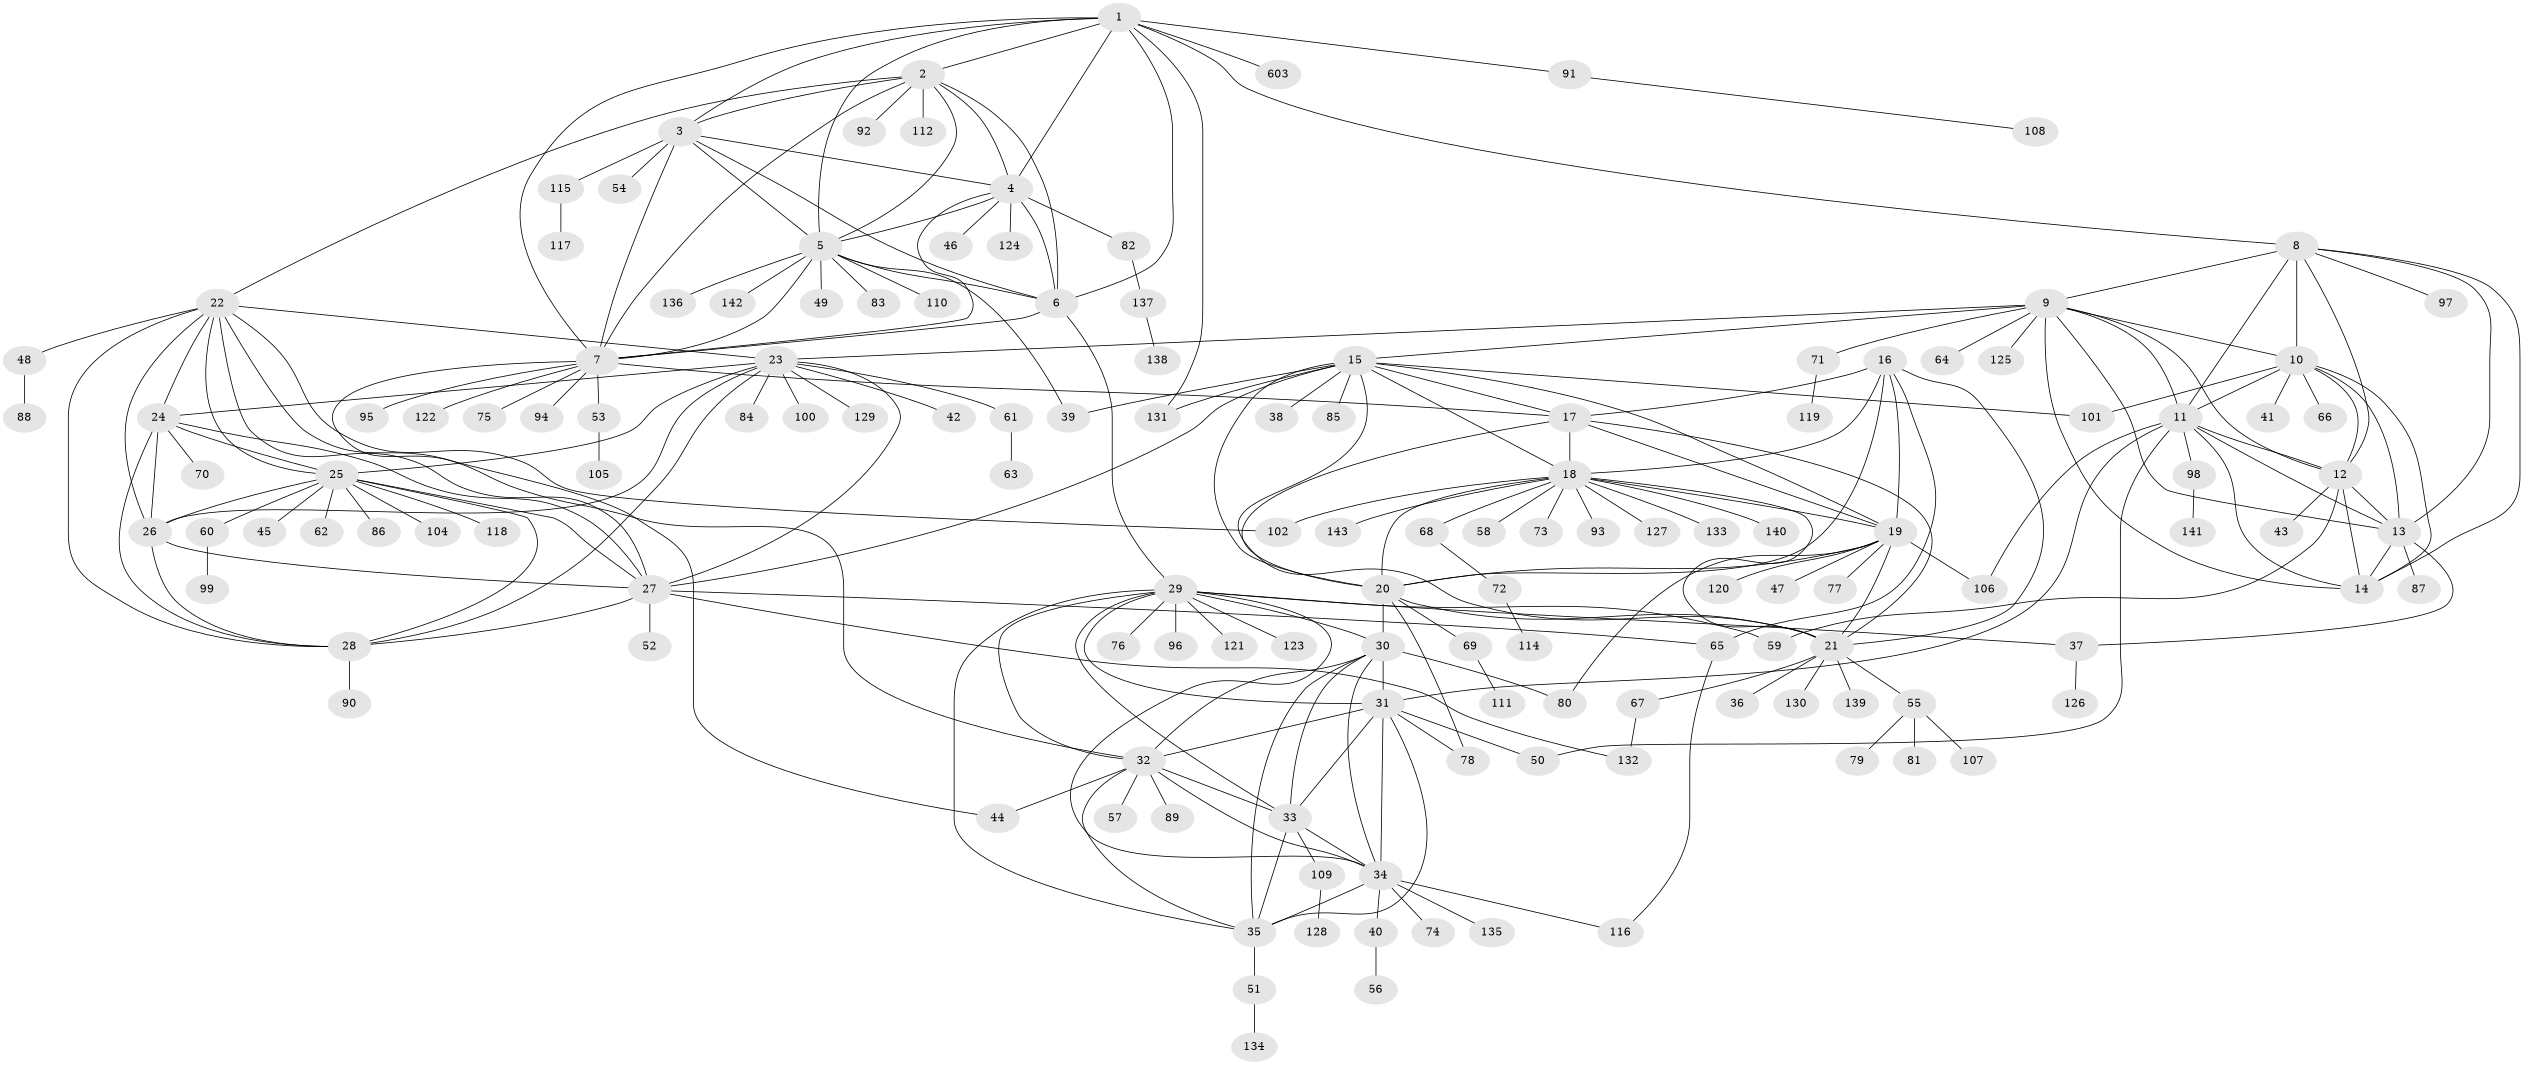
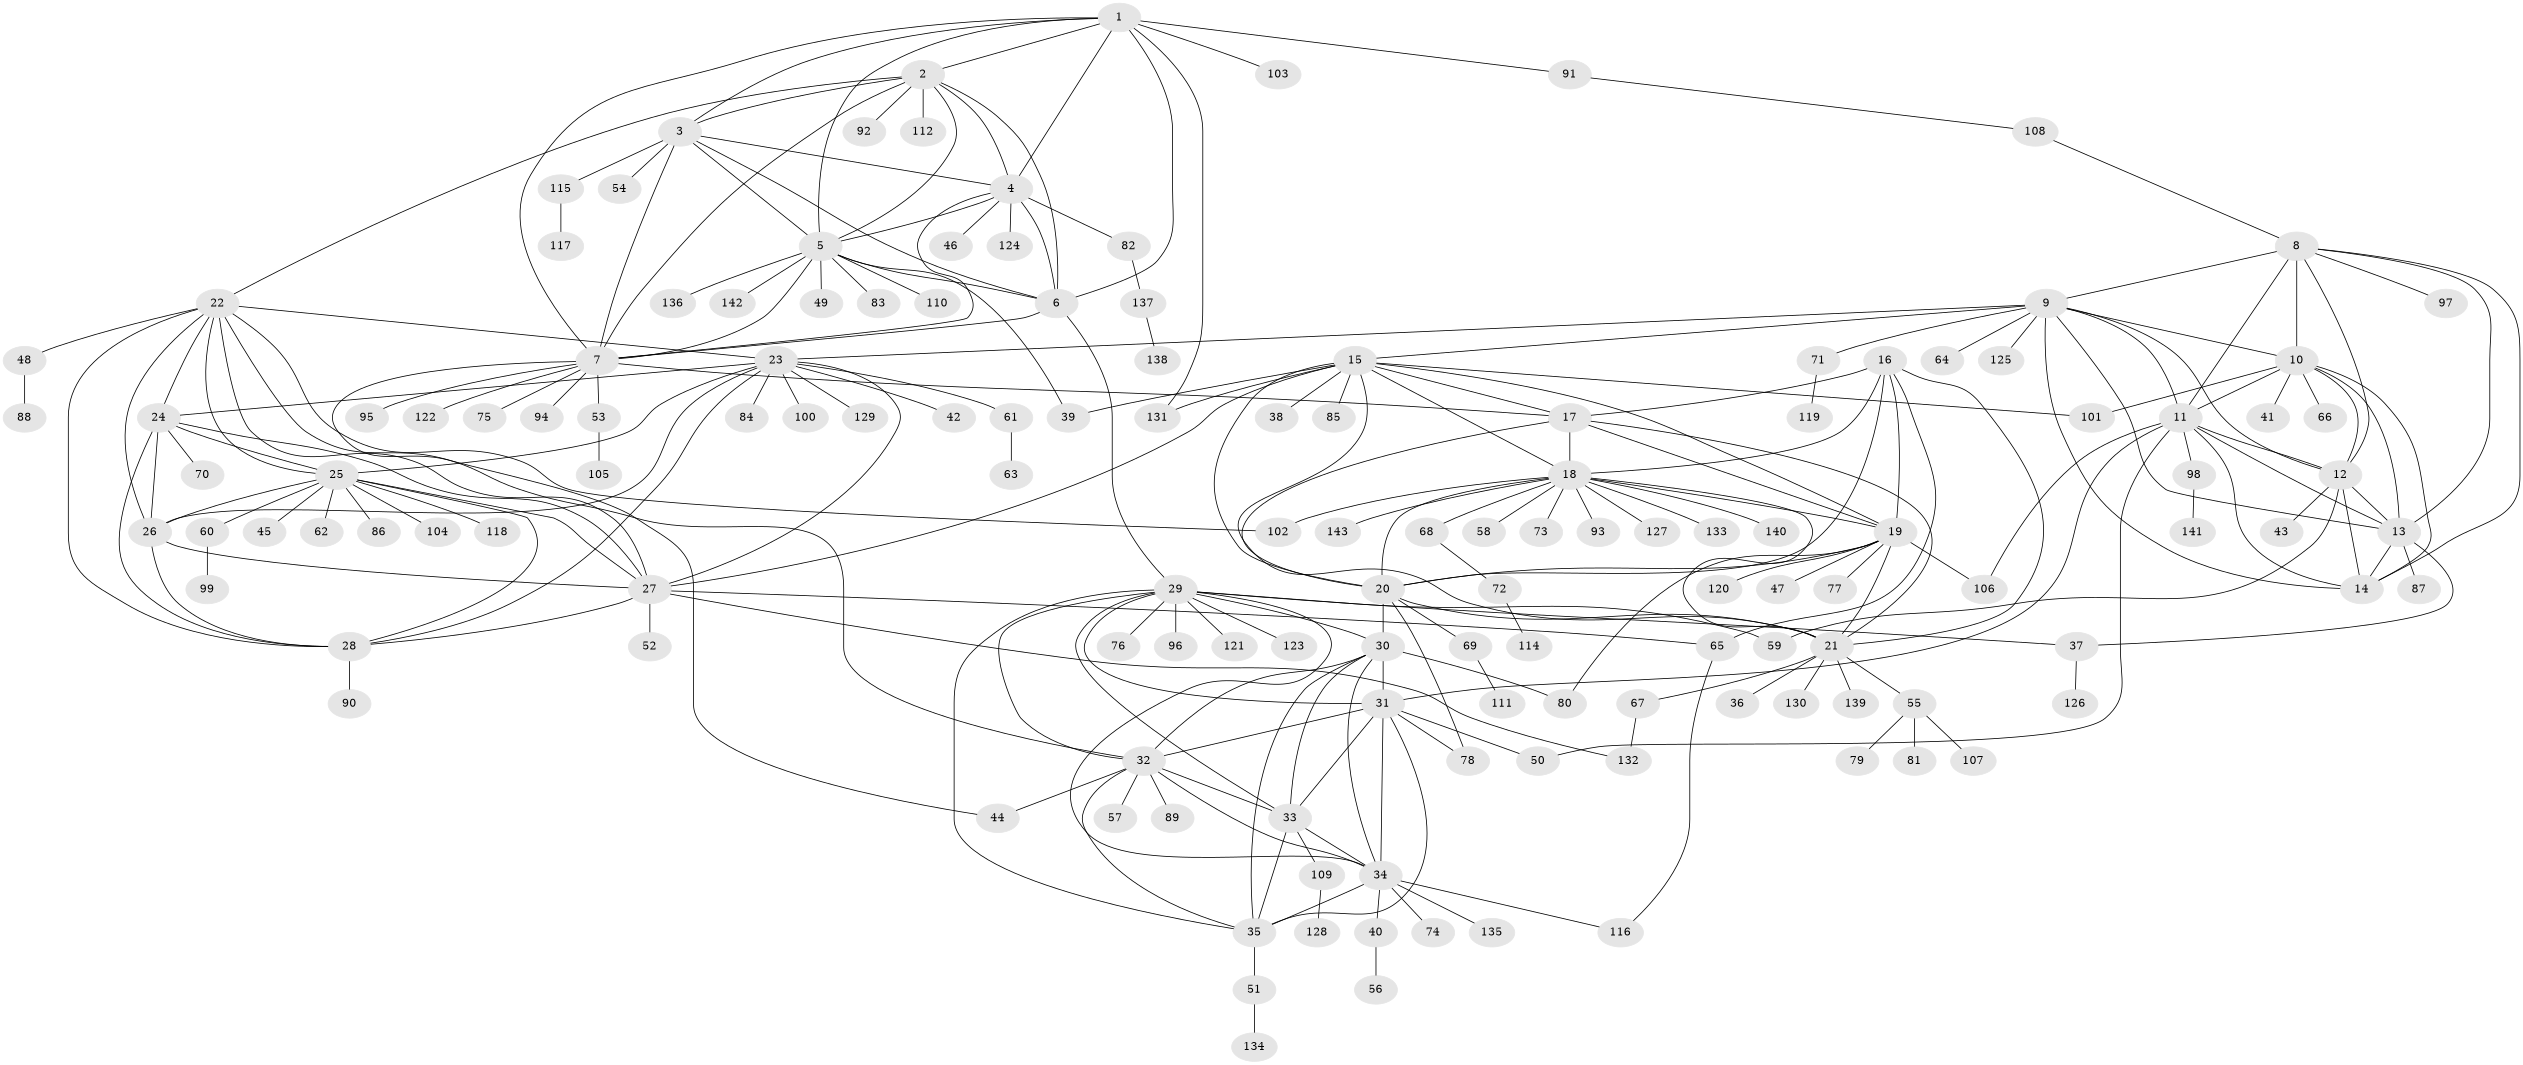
(1278, 75) -> (1278, 75)
(1694, 183) -> (2166, 189)
